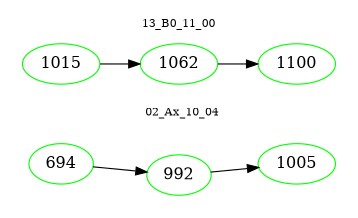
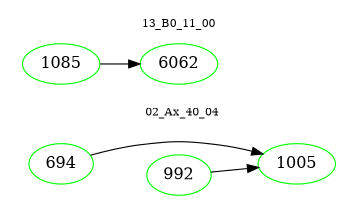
(61, 64) -> (61, 64)
(179, 64) -> (179, 64)
(297, 64) -> none
(182, 113) -> (182, 113)
(114, 169) -> (171, 142)
